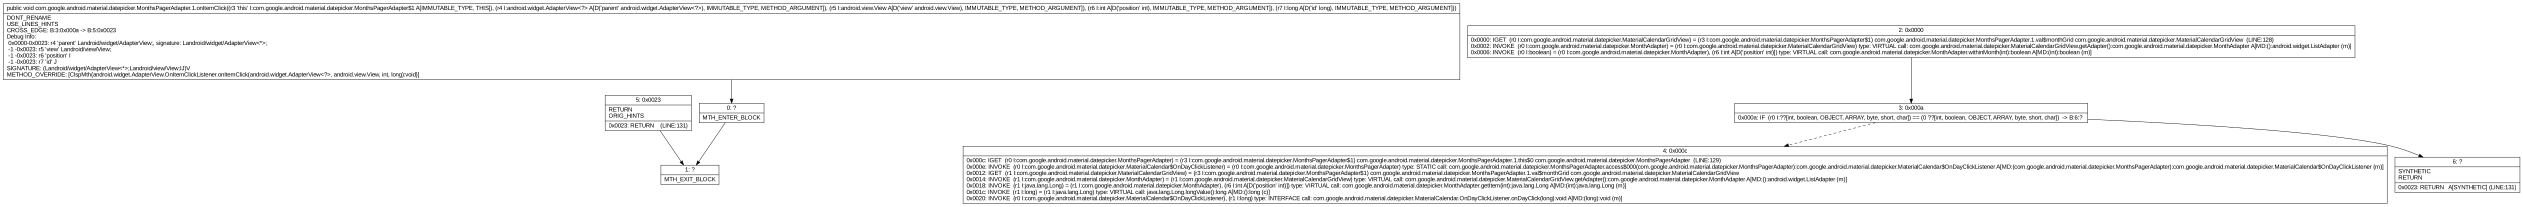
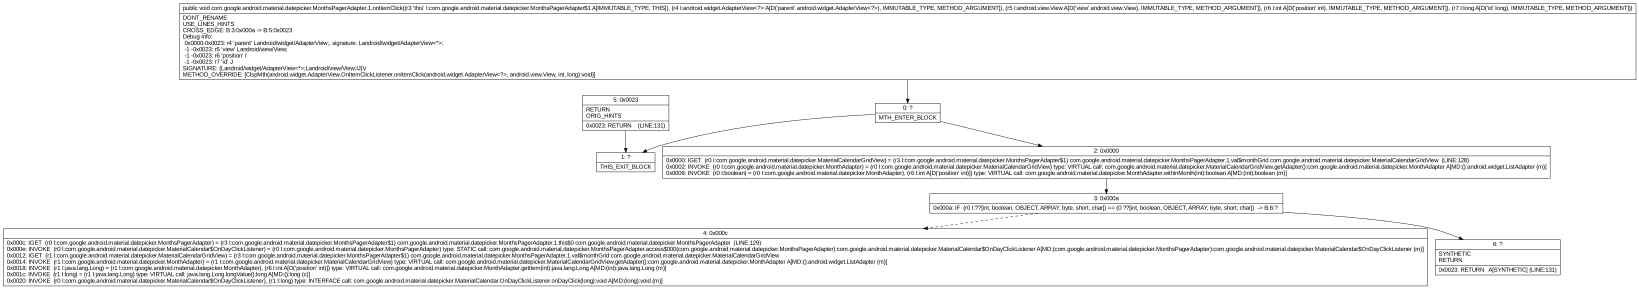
none -> (989, 133)
(690, 179) -> (626, 167)
